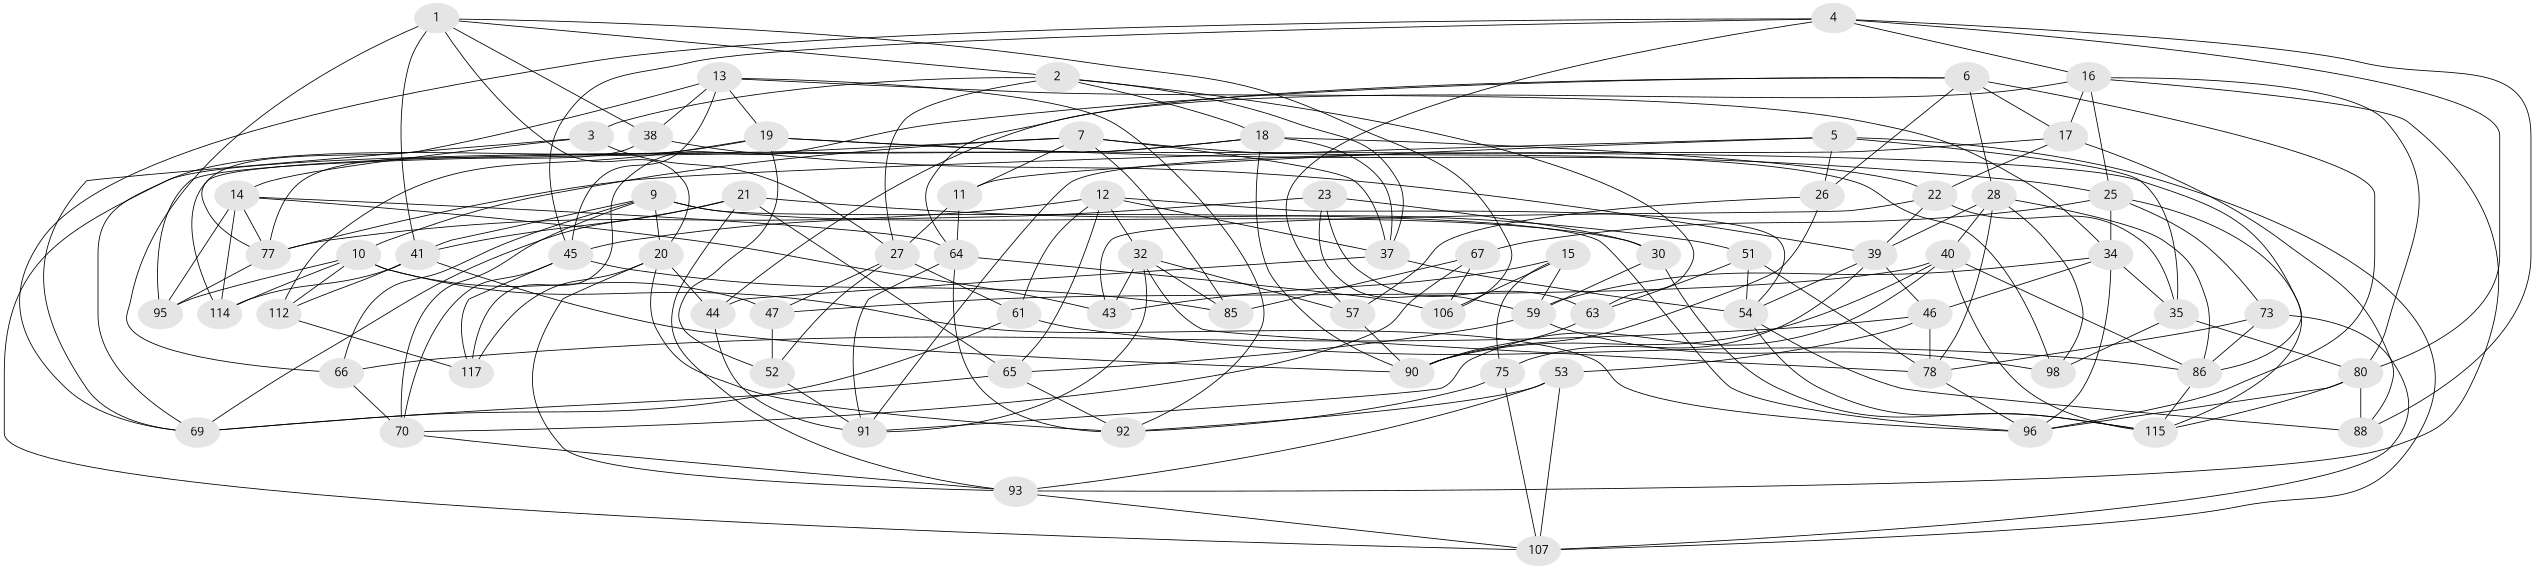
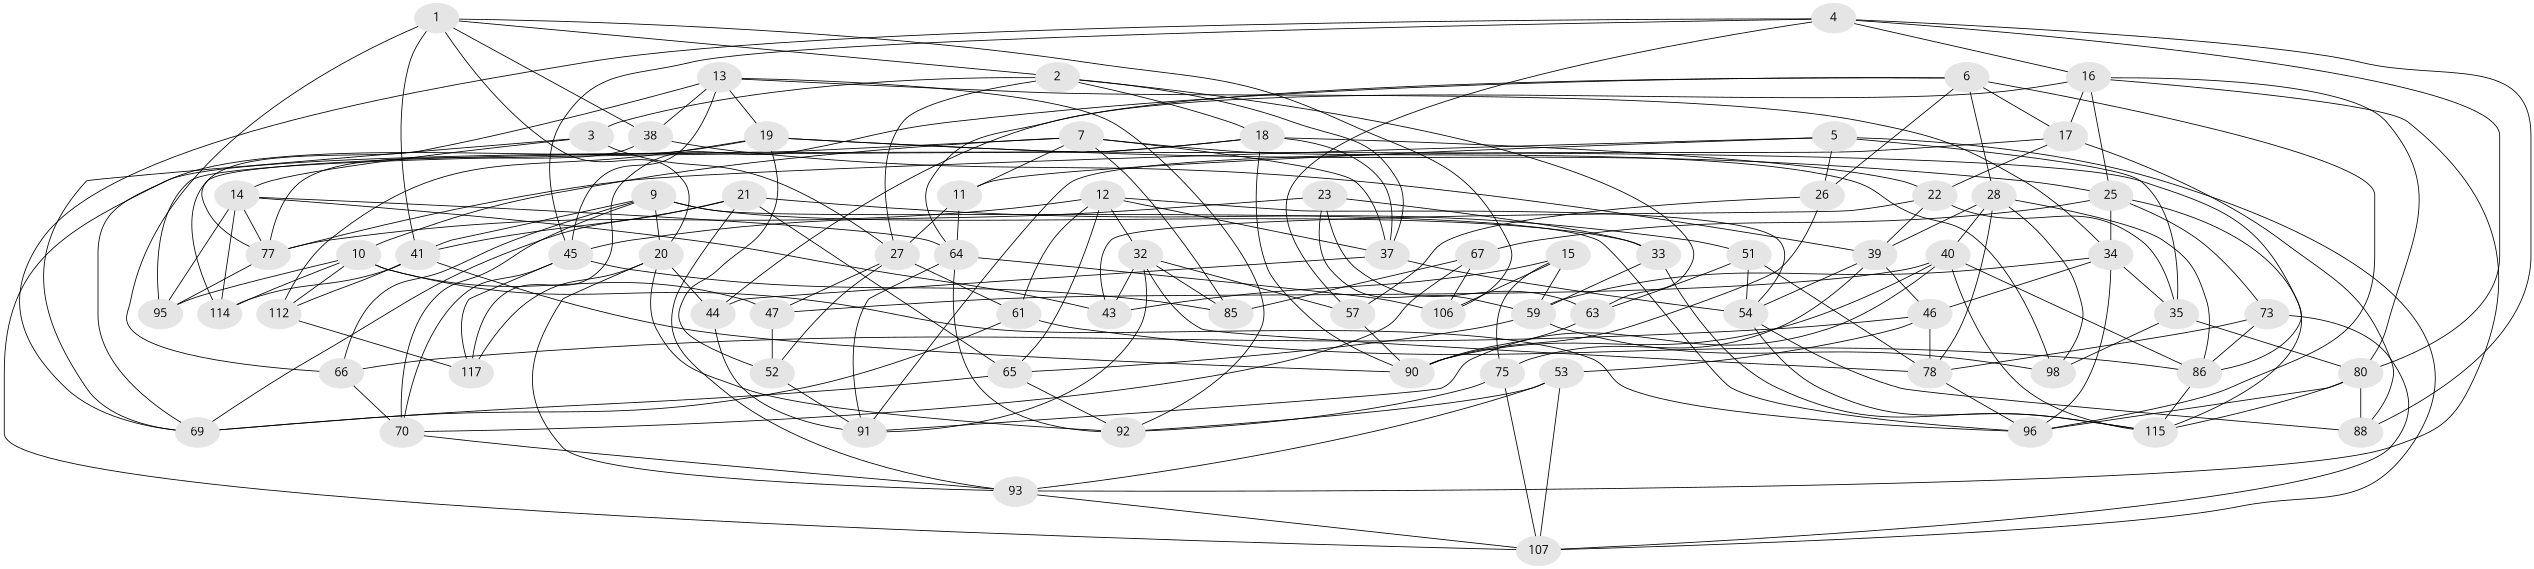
(1659, 255) -> (1659, 255)
